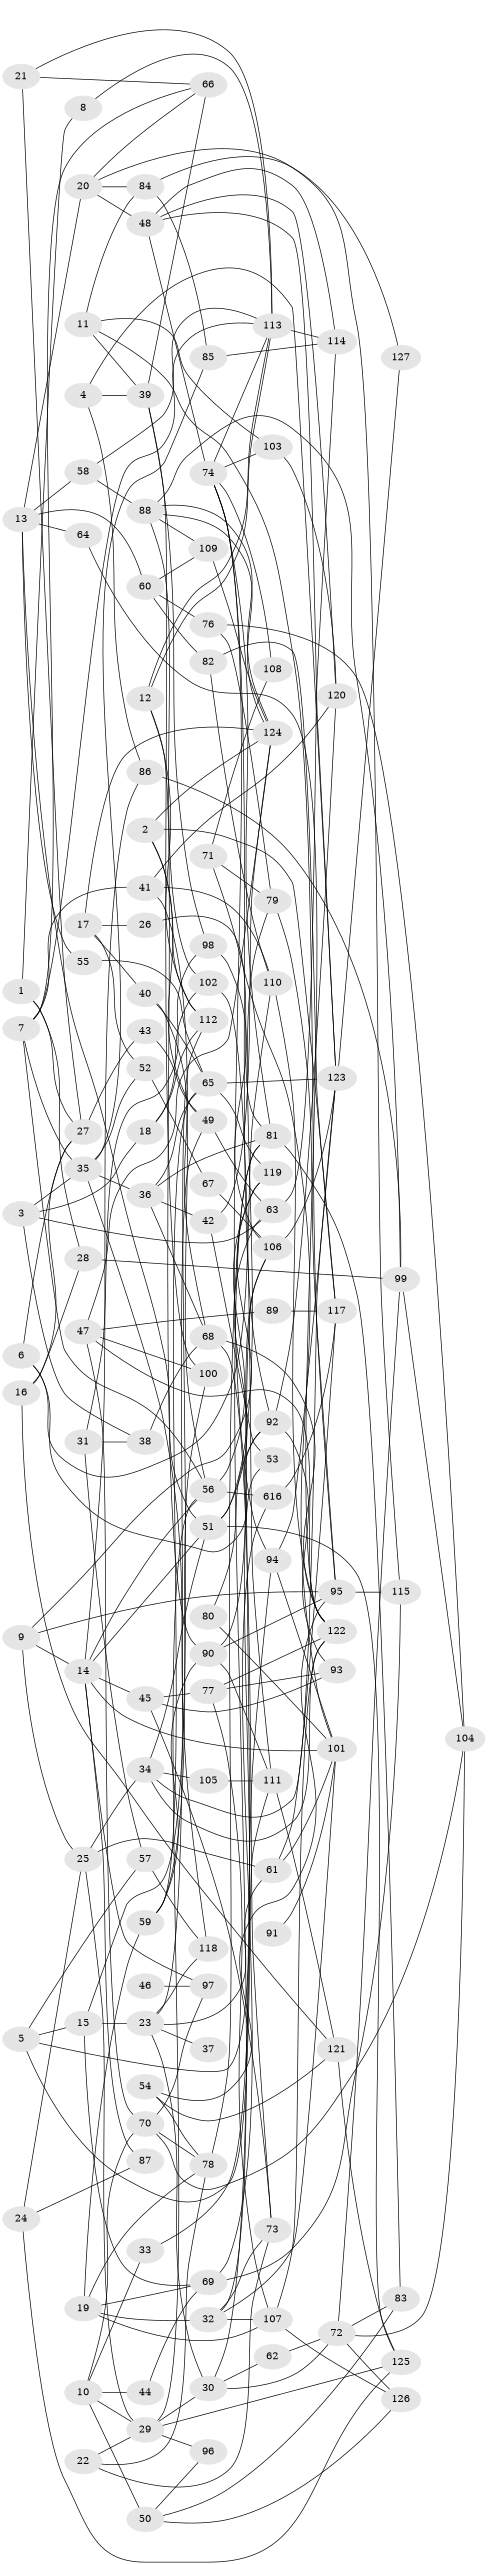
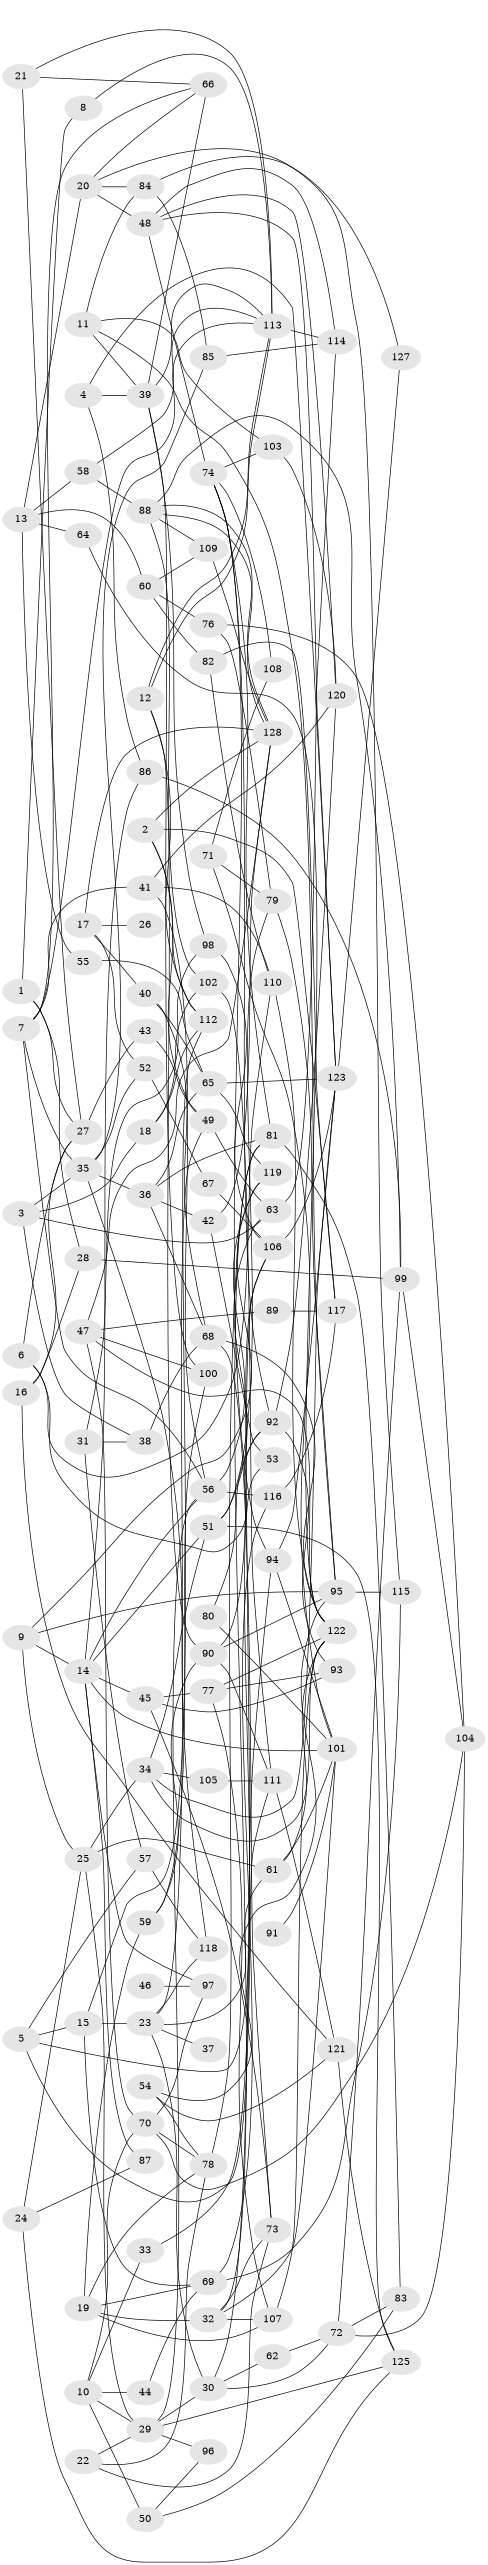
(241, 400) -> (182, 297)
(273, 733) -> (273, 733)
(228, 927) -> none
(77, 1032) -> none
(174, 1420) -> none
(273, 1497) -> (273, 1497)
(317, 1579) -> (304, 1751)
(401, 2400) -> none
